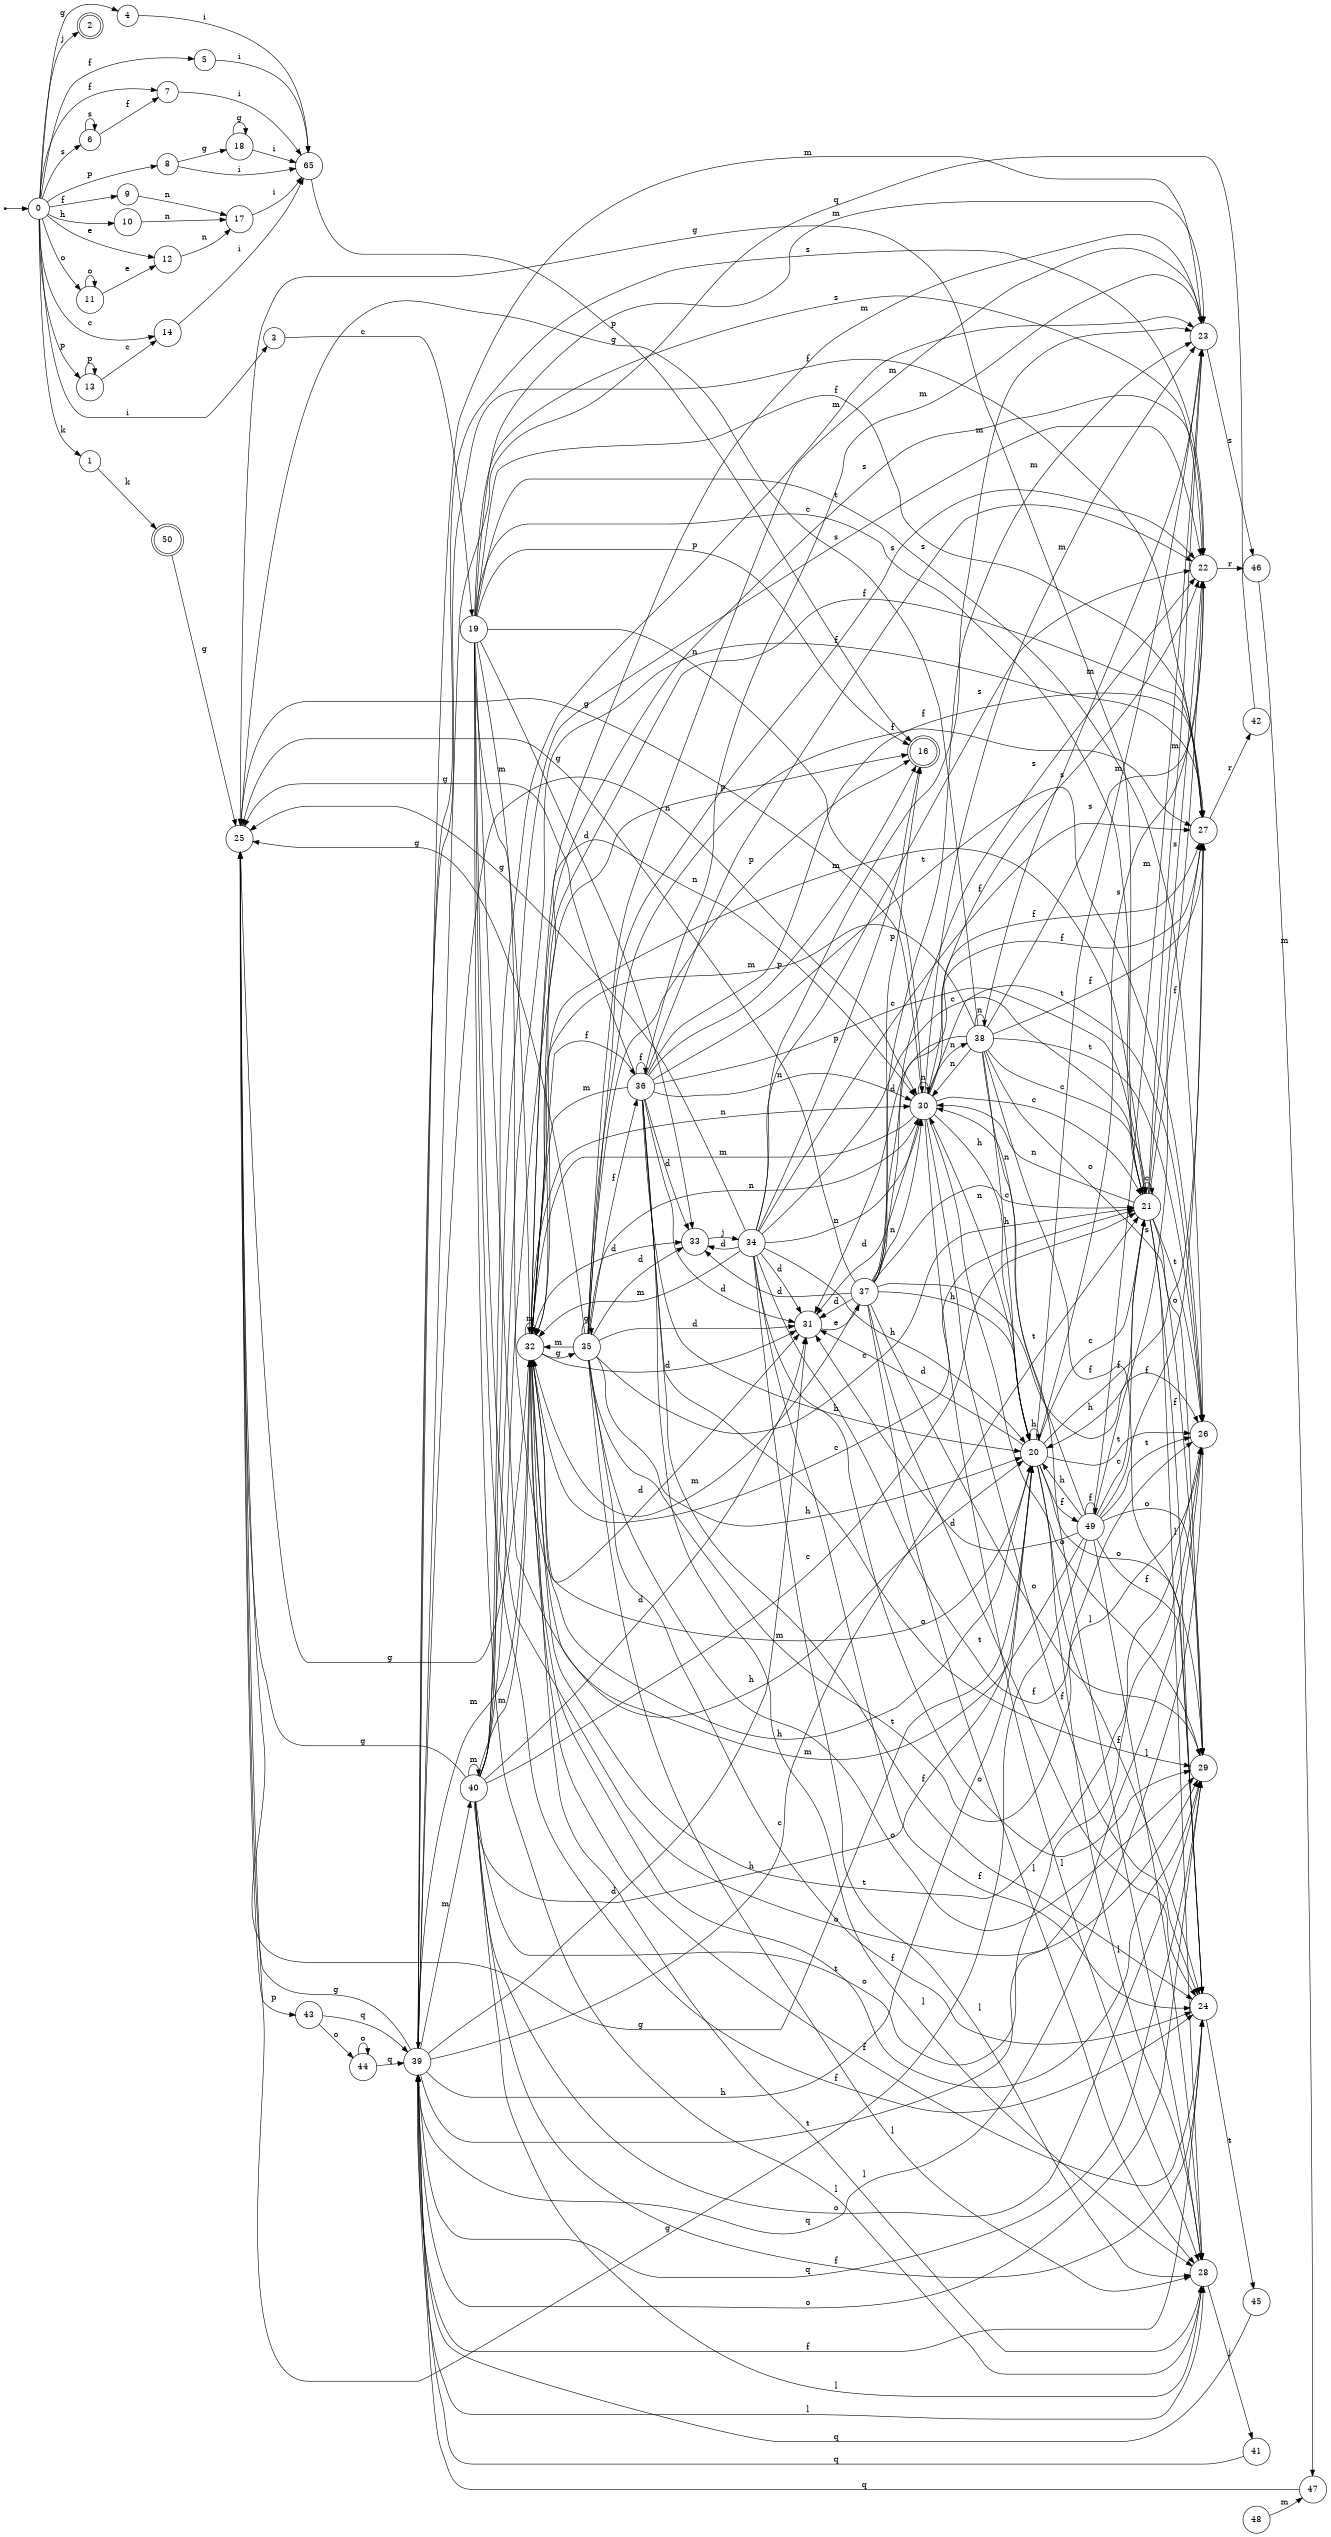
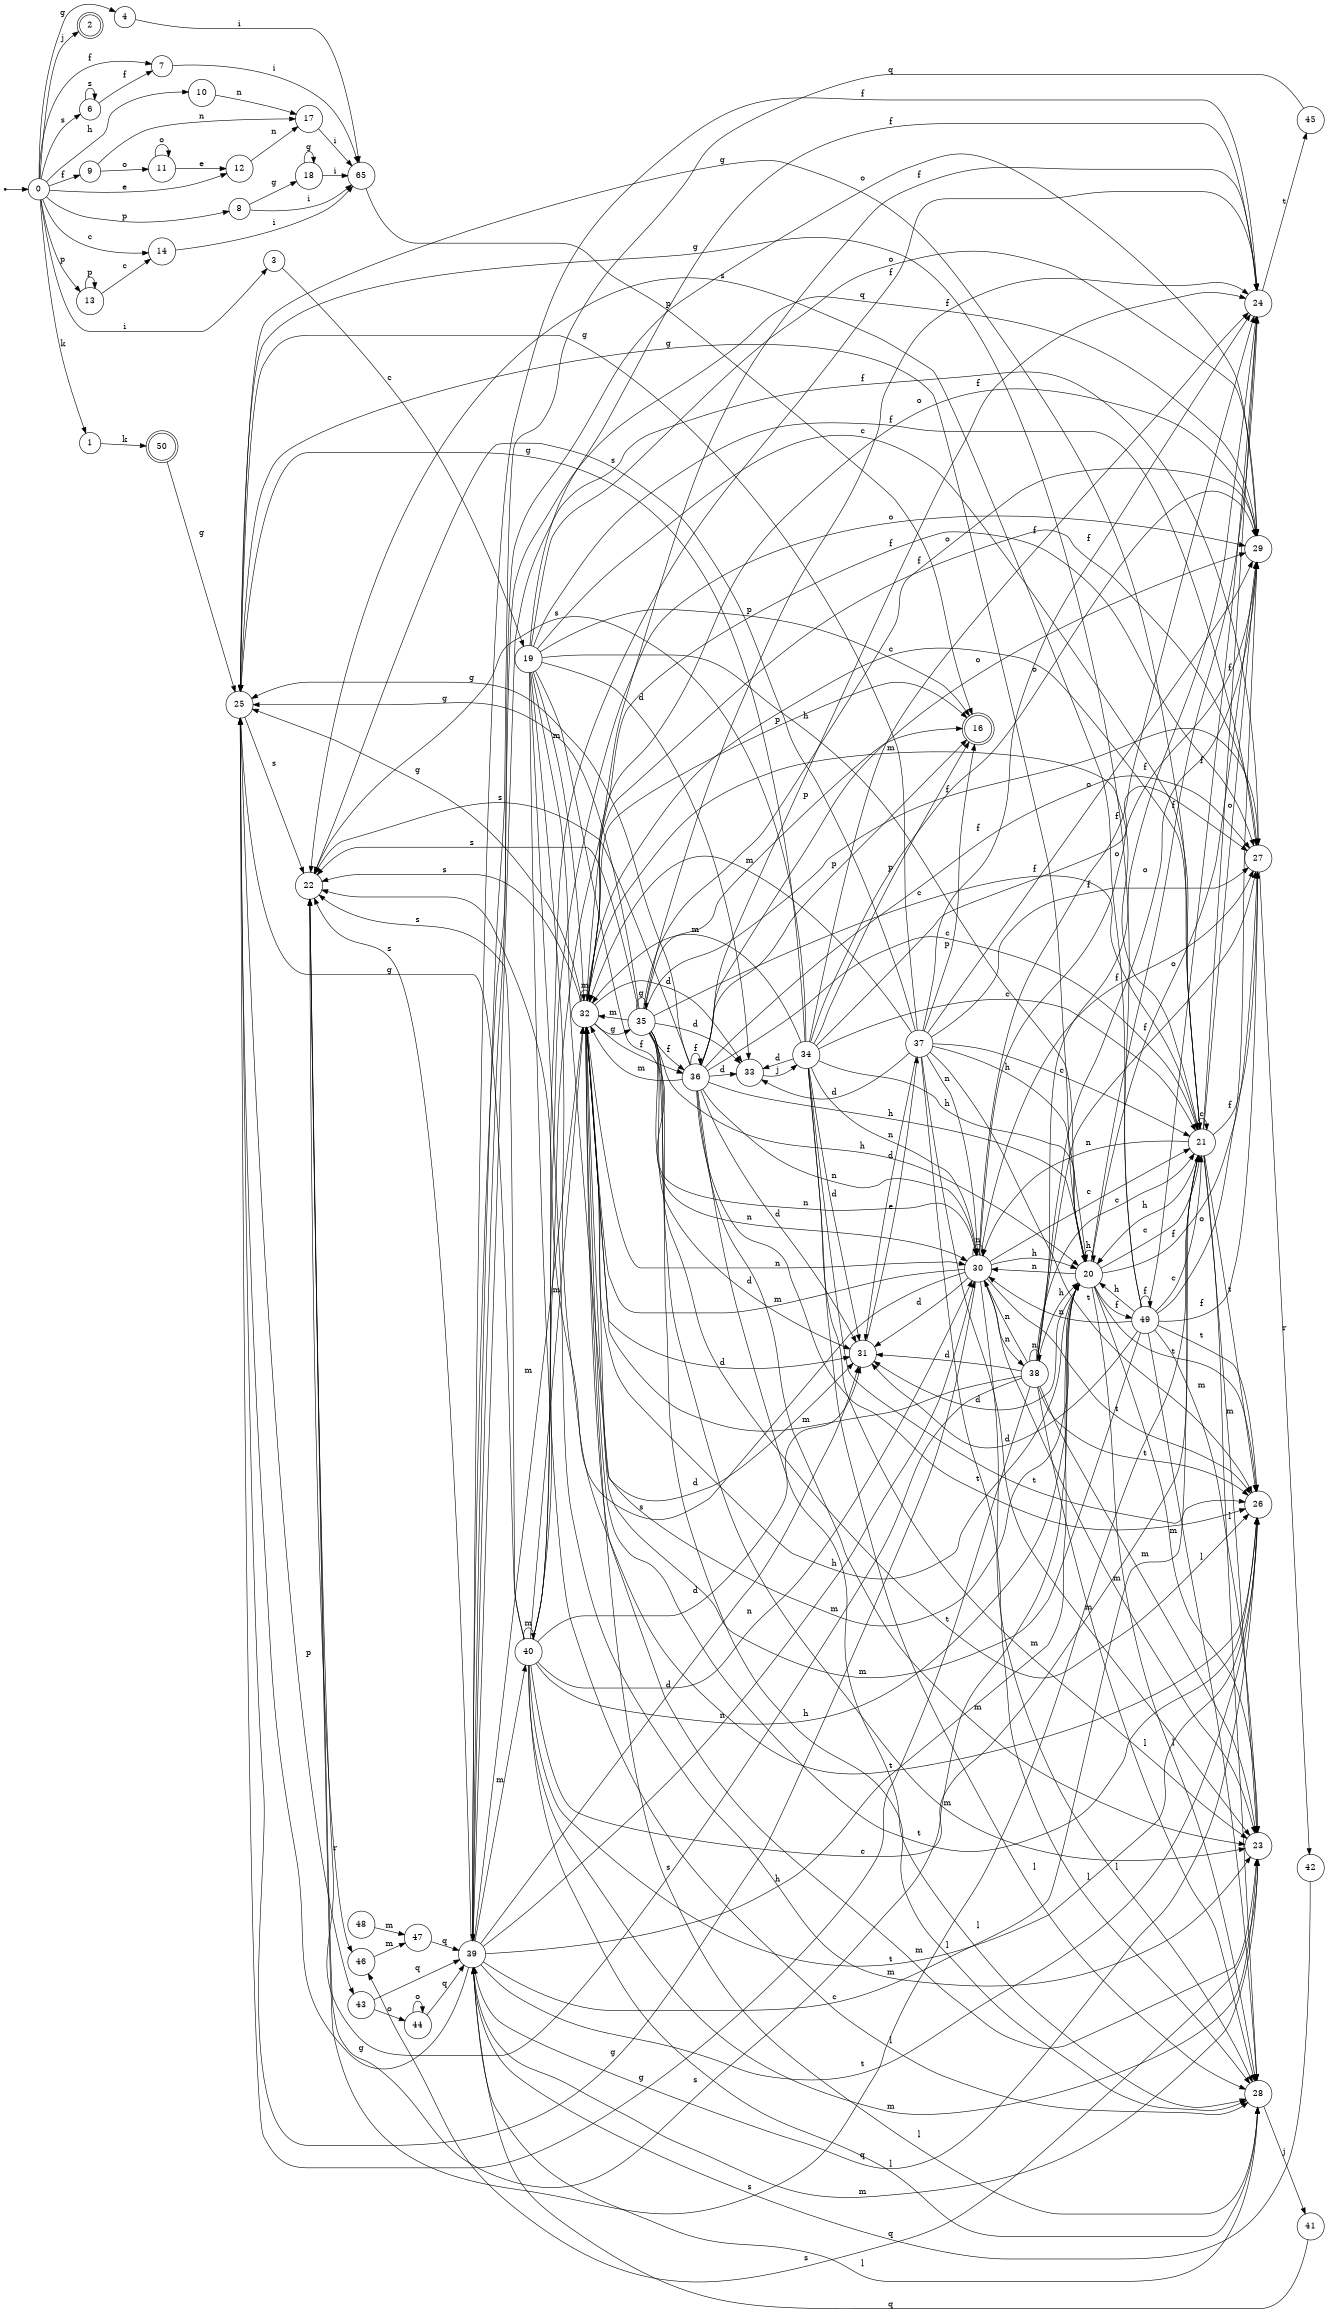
(205, 60) -> none
(56, 254) -> (122, 170)
(823, 306) -> (273, 792)
